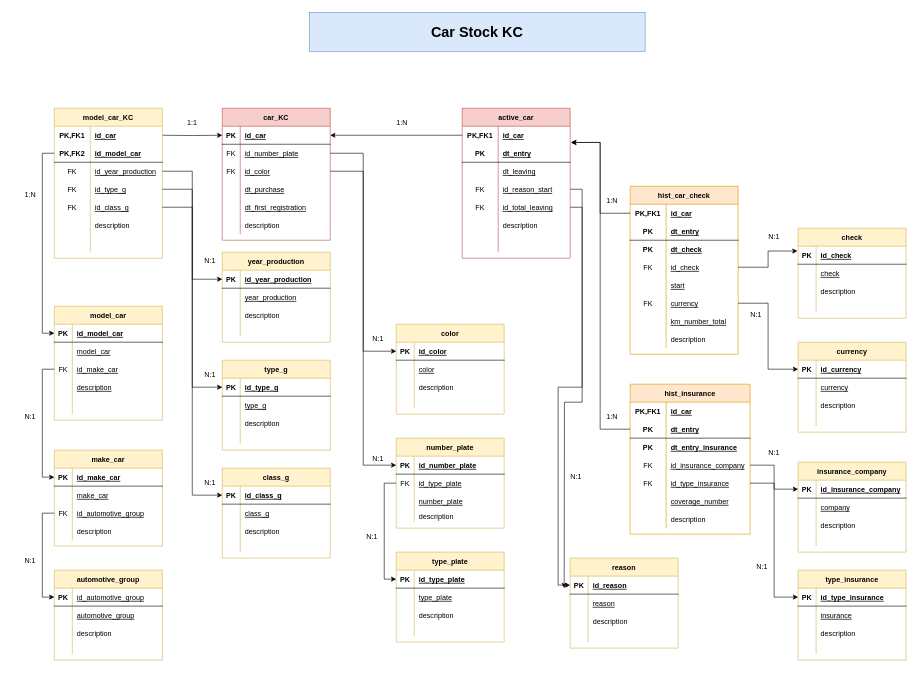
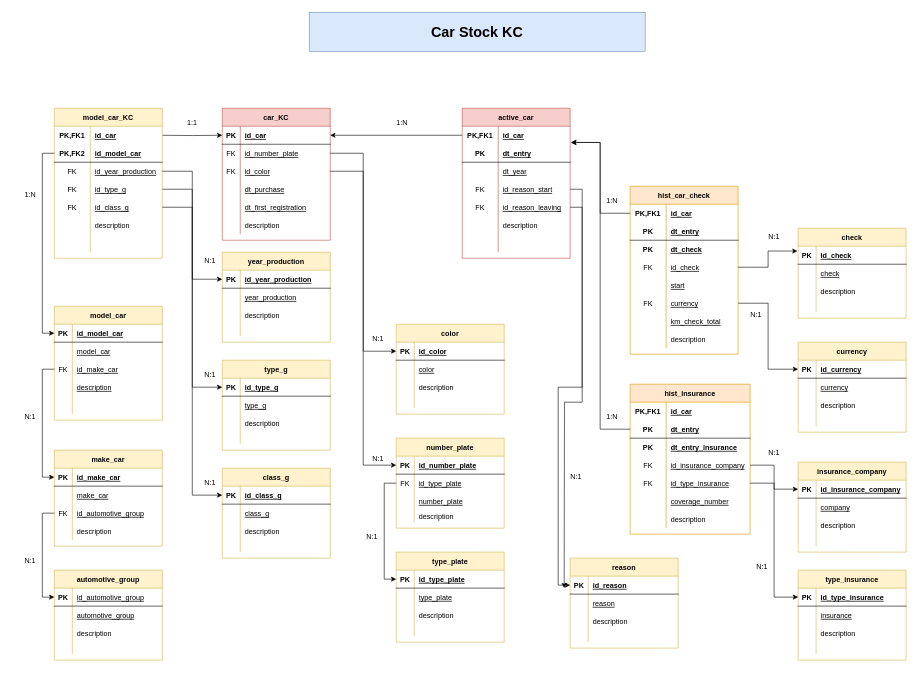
(521, 172) -> (517, 172)
(531, 208) -> (534, 208)
(700, 322) -> (698, 322)
